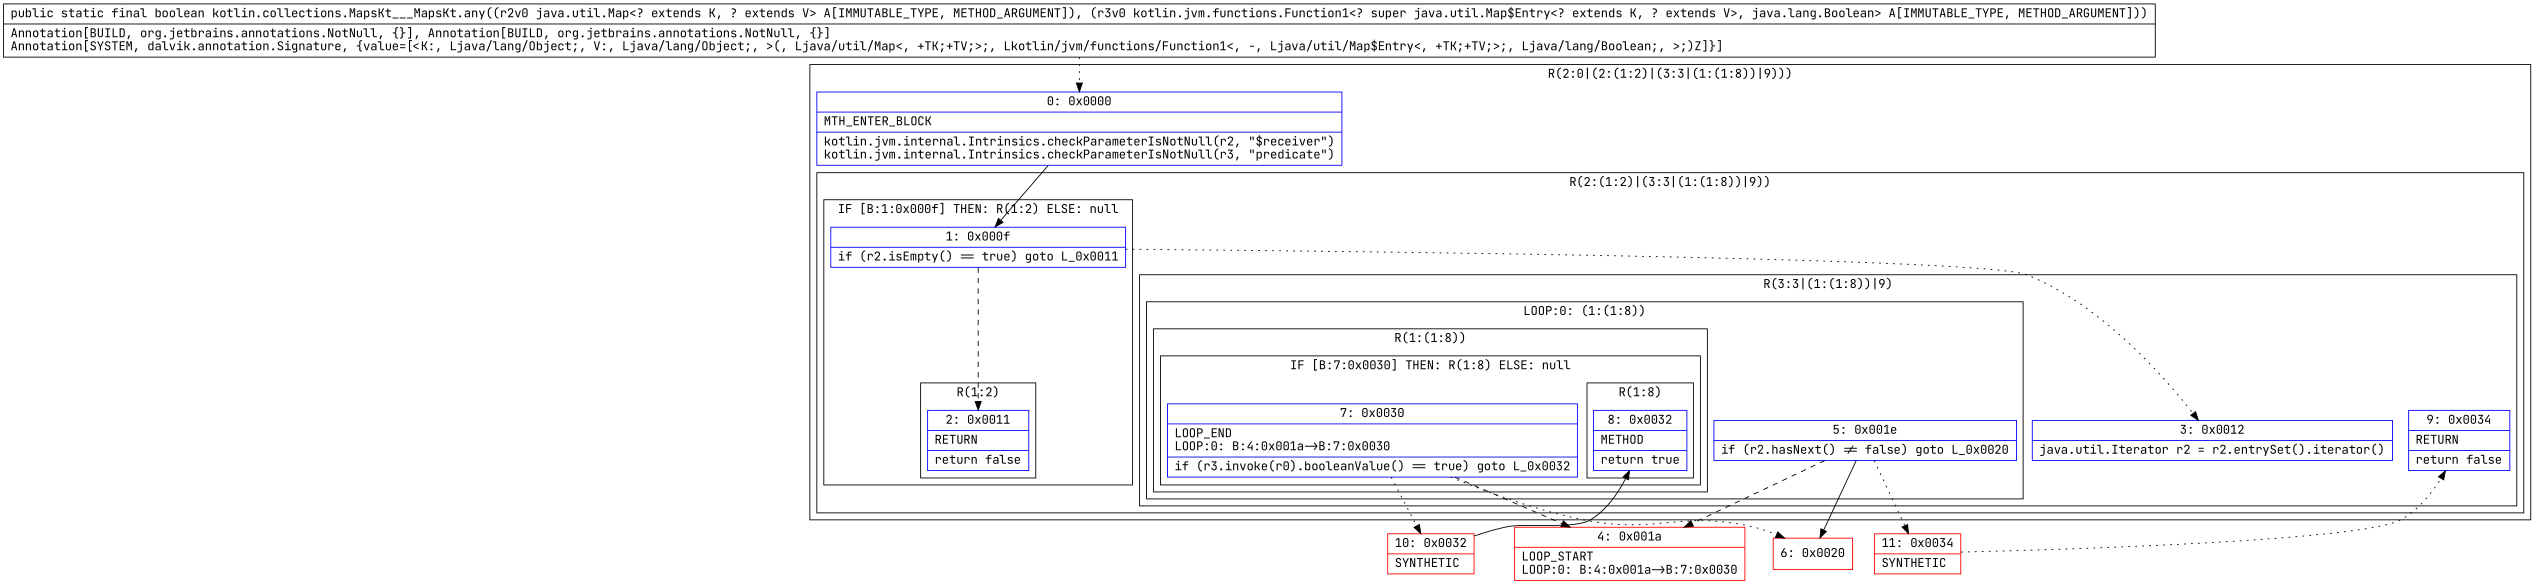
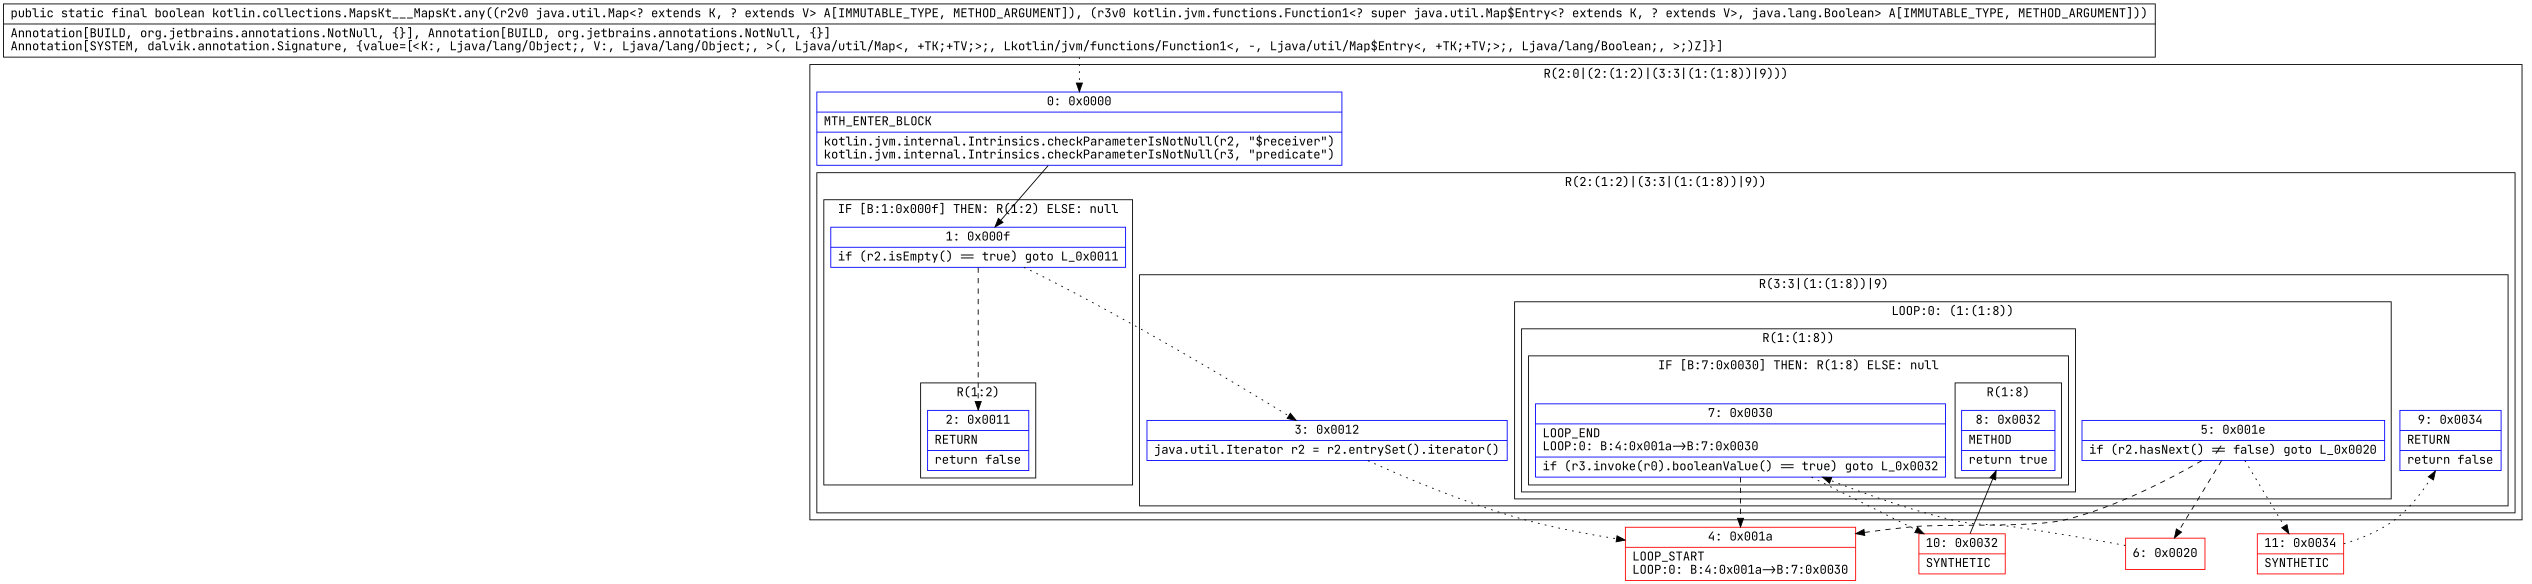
(1841, 494) -> (2203, 492)
none -> (1465, 500)
(1611, 524) -> (2036, 530)
